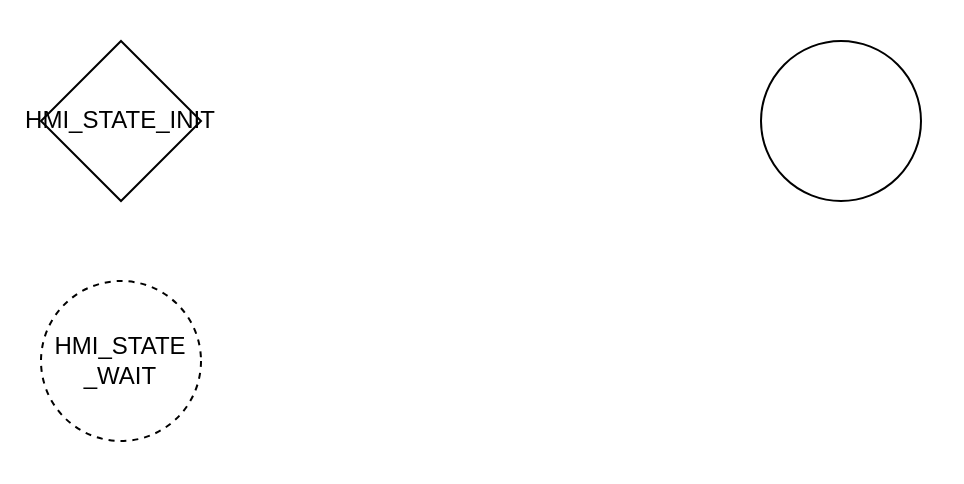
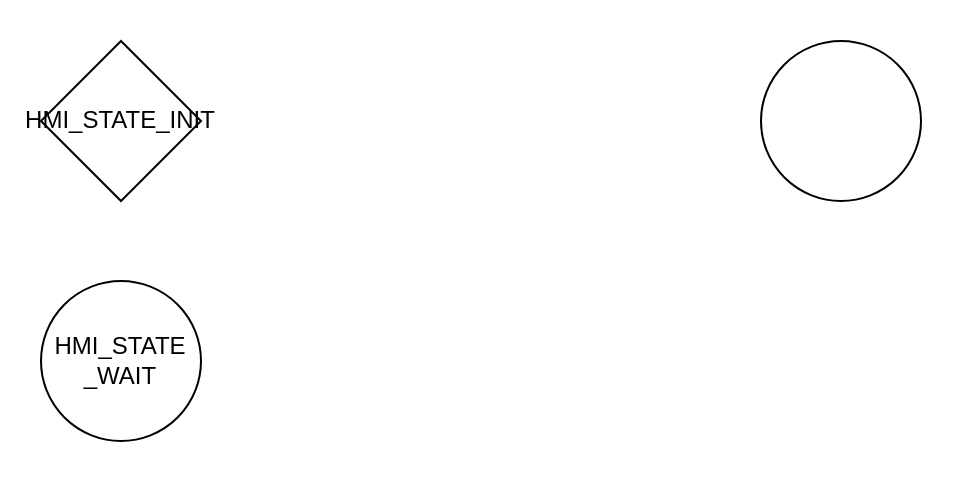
(121, 361) -> (121, 361)
